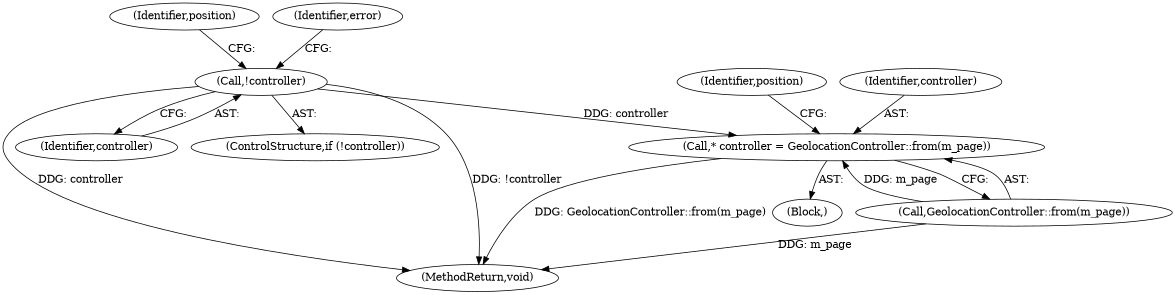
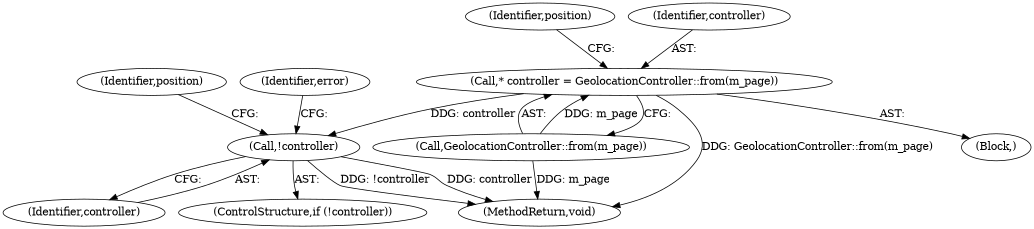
(523, 112) -> (429, 109)
